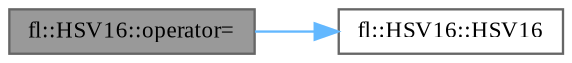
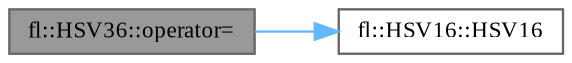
(132, 32) -> (132, 32)
